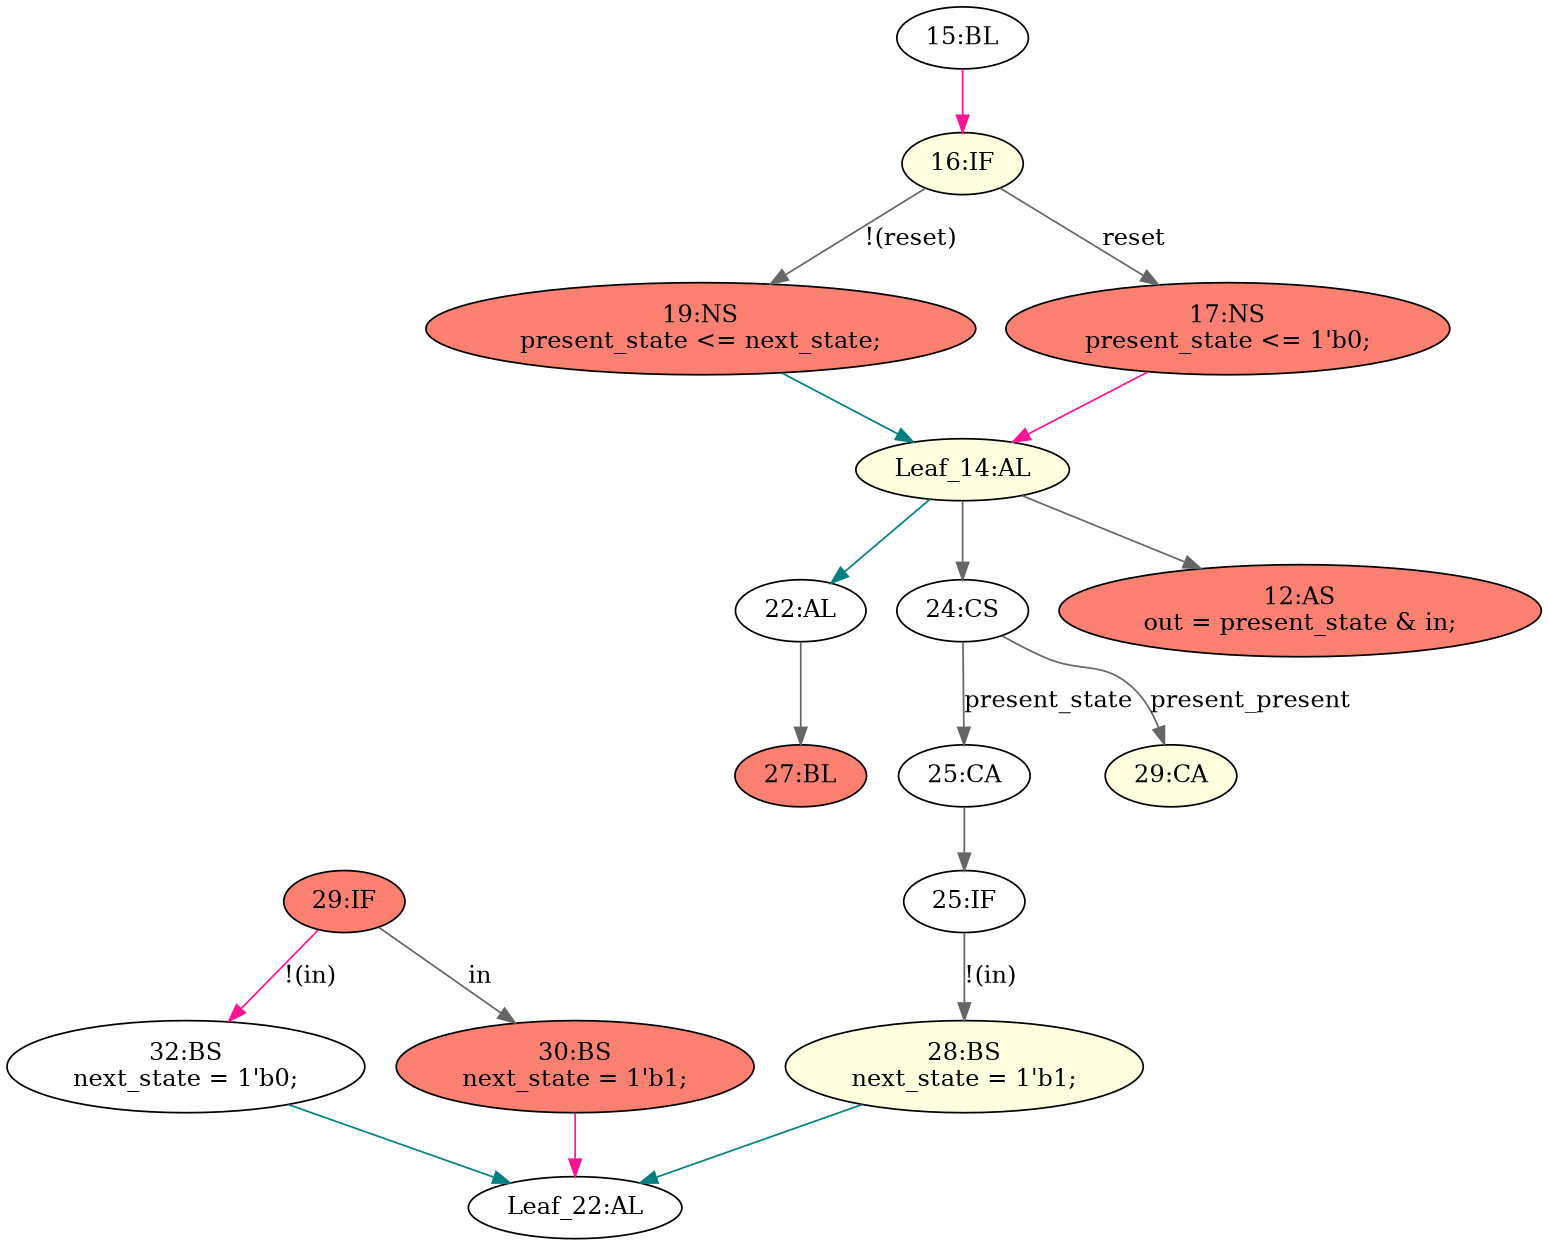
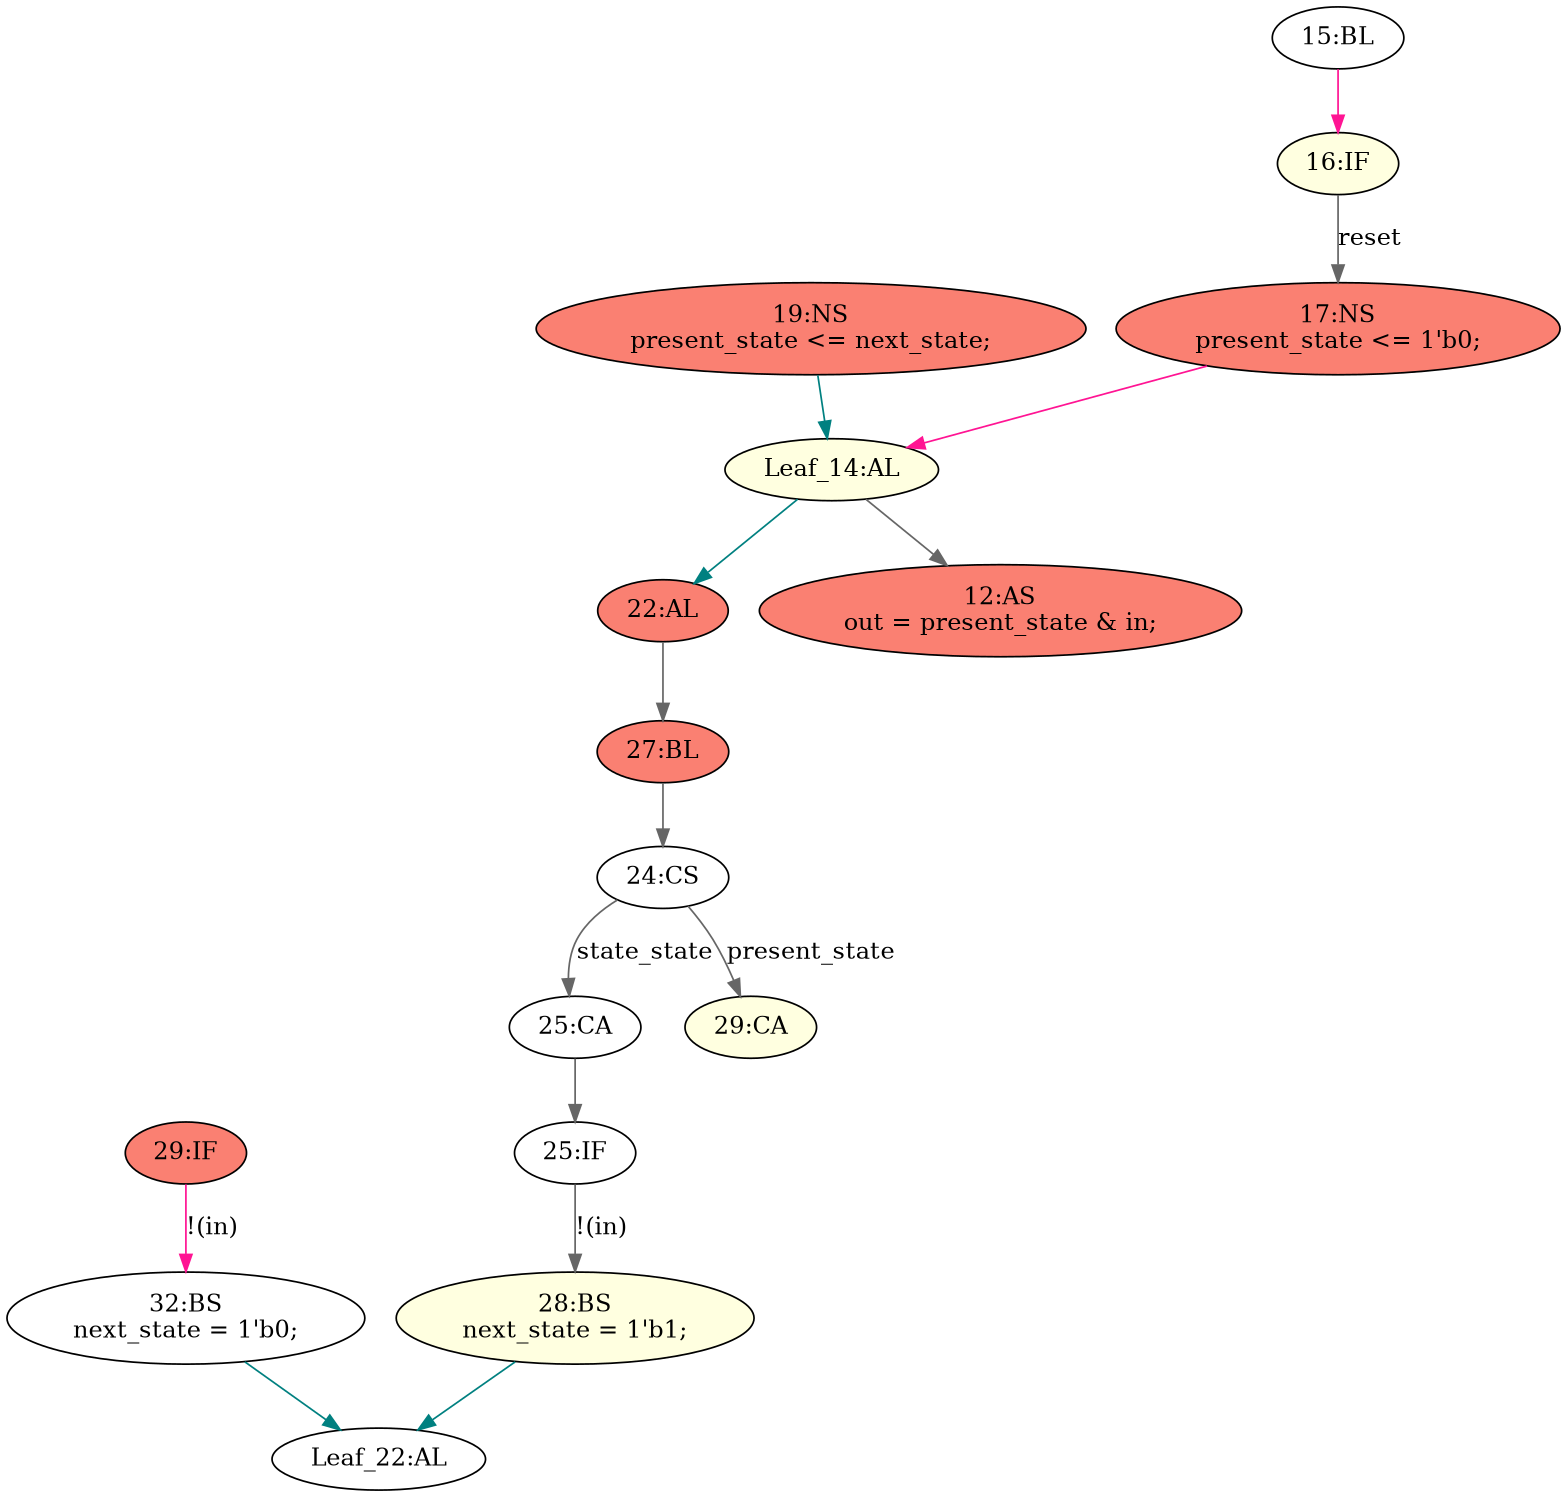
(856, 231) -> none
(963, 532) -> (663, 806)
(801, 611) -> (663, 611)
(1049, 701) -> (645, 952)
(1251, 701) -> (811, 952)
(575, 1067) -> none
